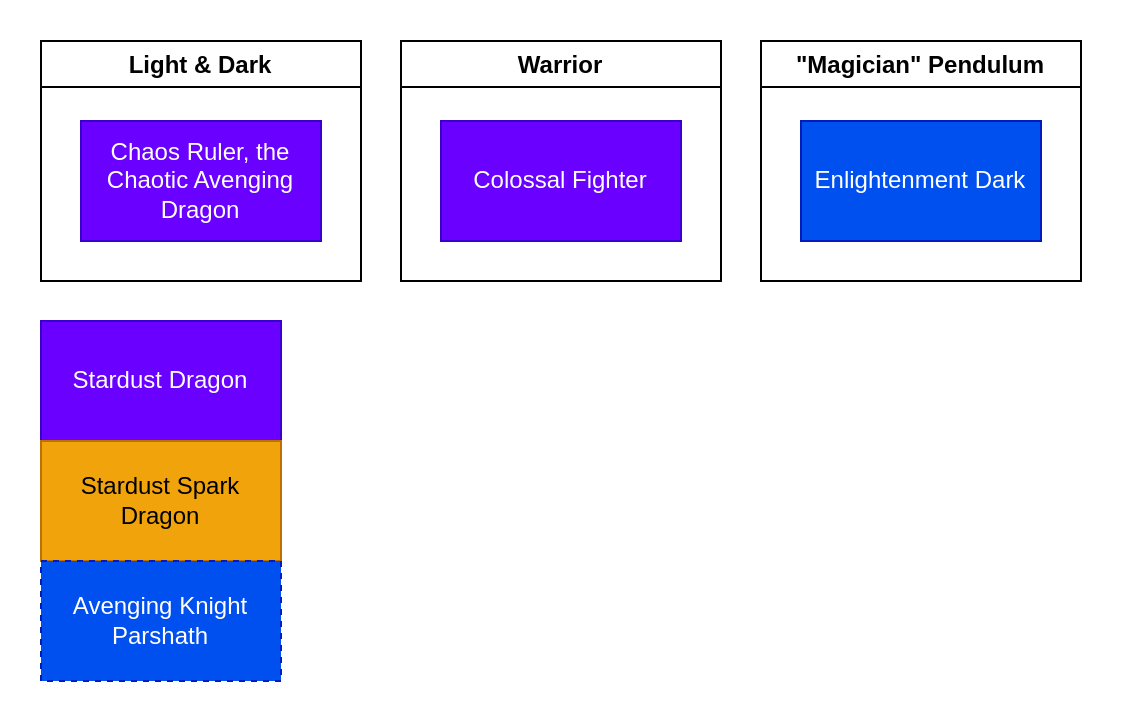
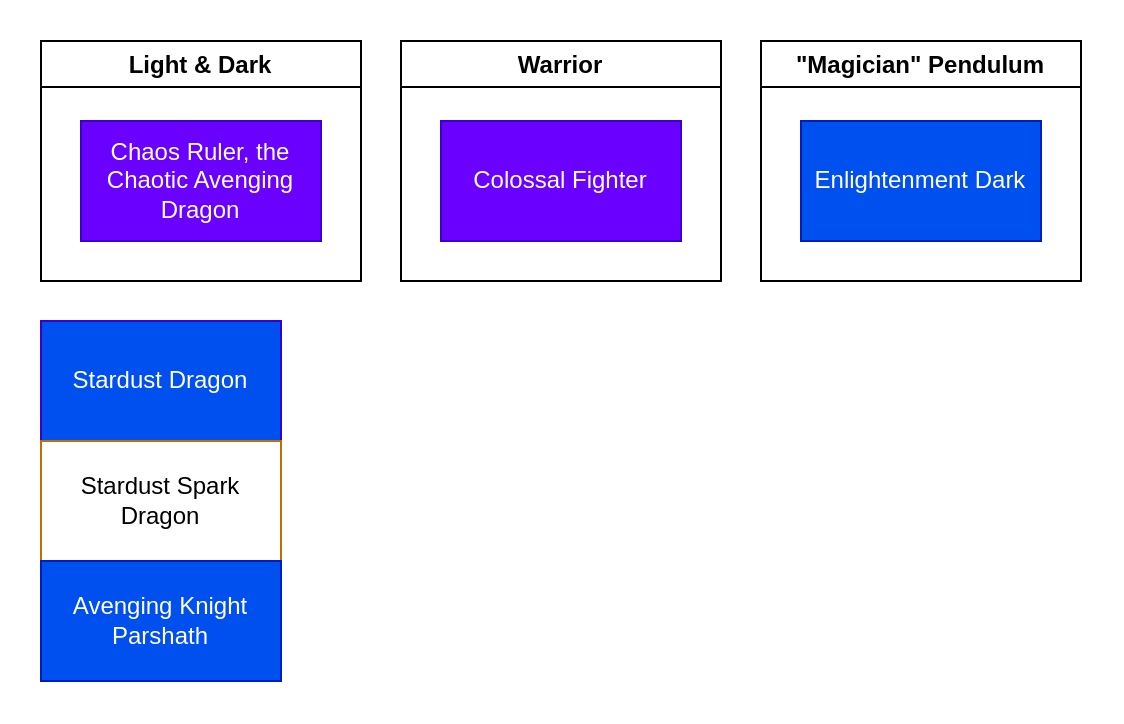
(161, 381) -> (161, 381)
(161, 501) -> (161, 501)
(161, 621) -> (161, 621)
